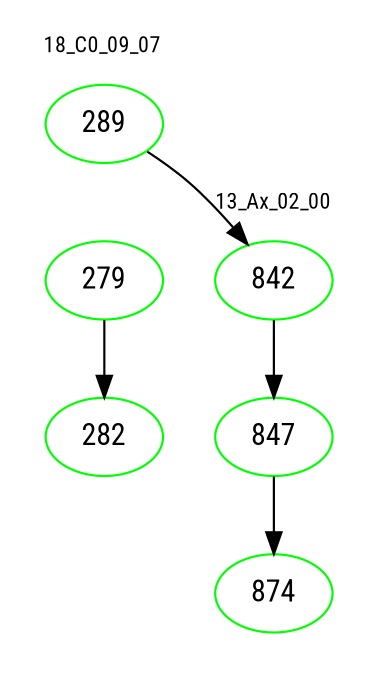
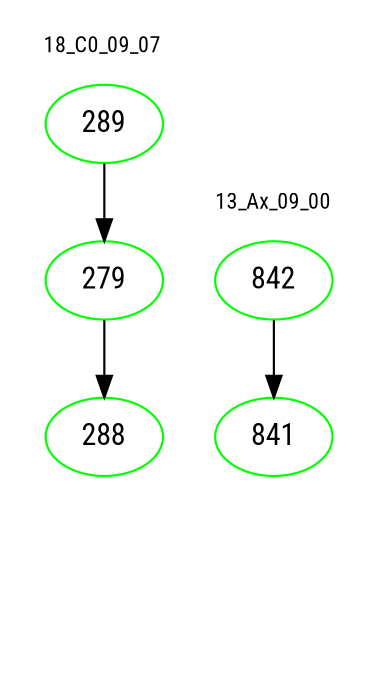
(274, 203) -> (274, 203)
(212, 204) -> (104, 191)
(104, 437) -> (104, 437)
(274, 437) -> (274, 437)
(274, 593) -> none
